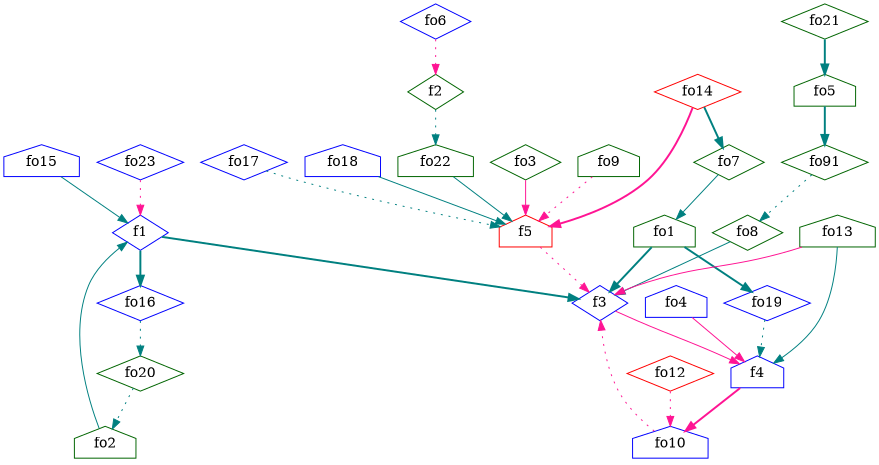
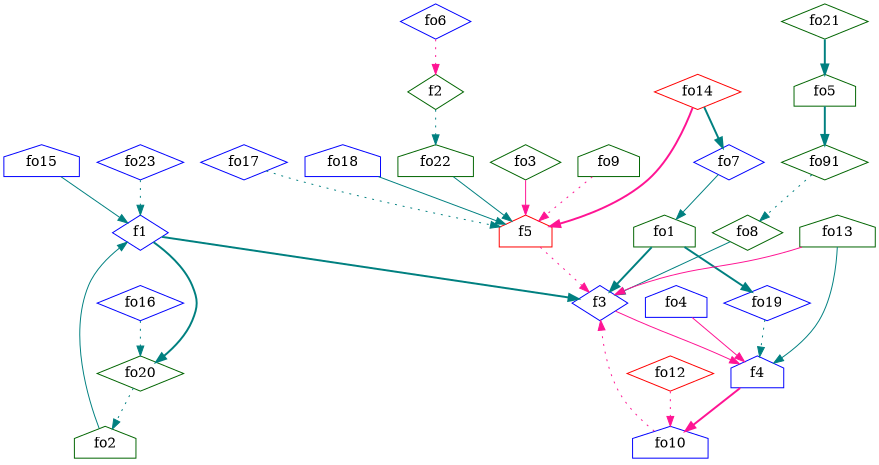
(729, 162) -> (729, 162)
(140, 193) -> (140, 193)
(140, 263) -> (196, 296)
